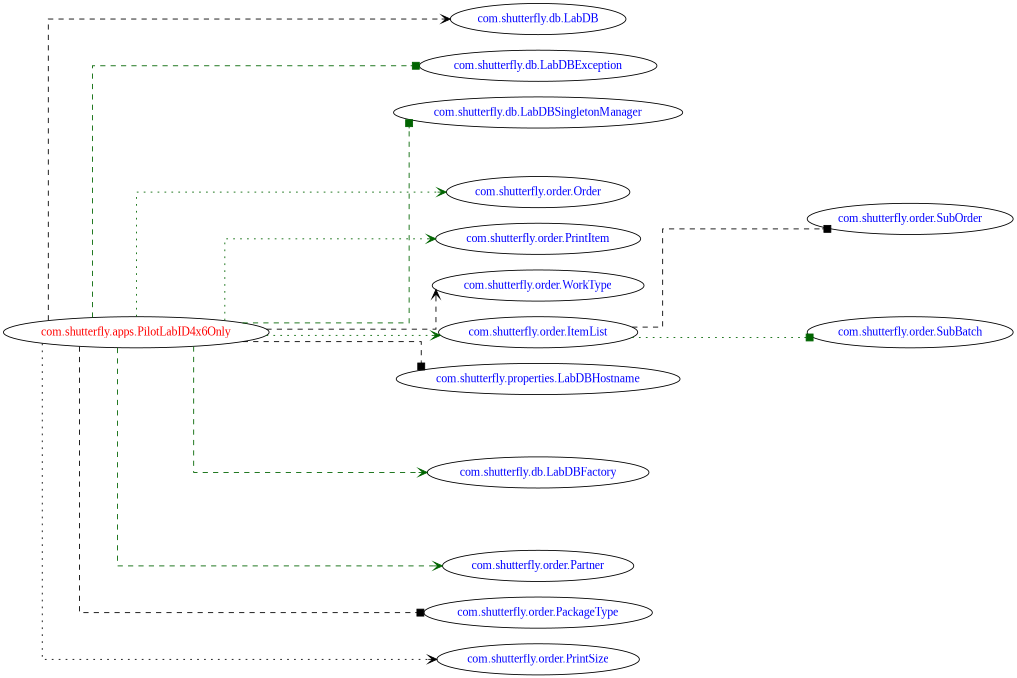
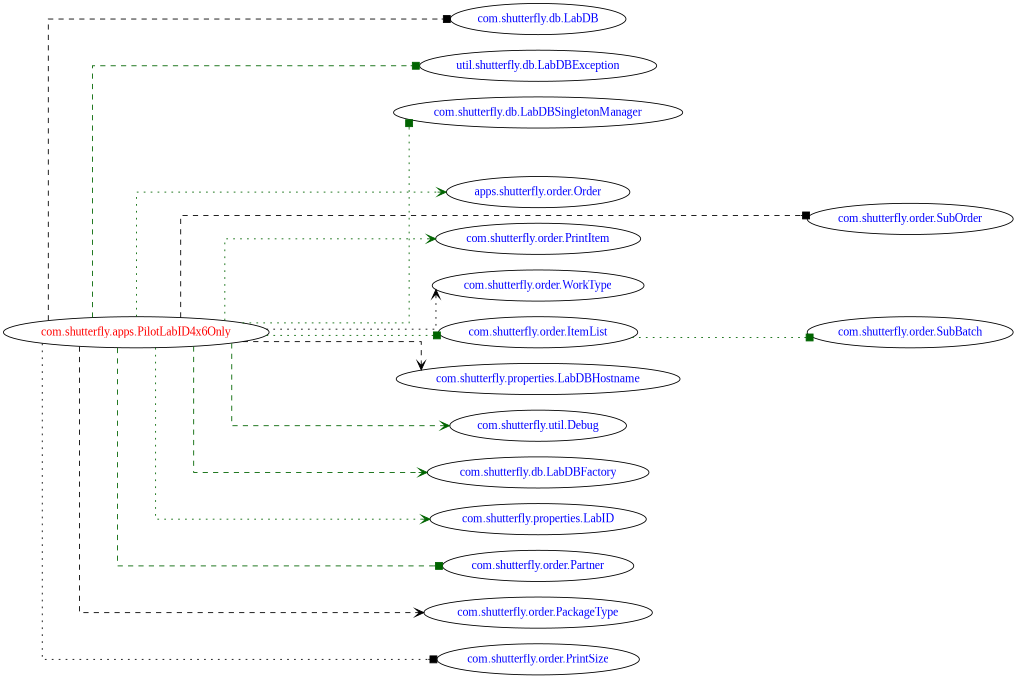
(94, 19) -> (94, 19)
(538, 66) -> (538, 66)
(538, 192) -> (538, 192)
(678, 229) -> (440, 215)
(409, 309) -> (409, 309)
(367, 329) -> (367, 329)
(349, 335) -> (349, 335)
(342, 342) -> (342, 342)
none -> (538, 426)
none -> (538, 519)
(167, 566) -> (167, 566)
(114, 613) -> (114, 613)
(77, 659) -> (77, 659)
